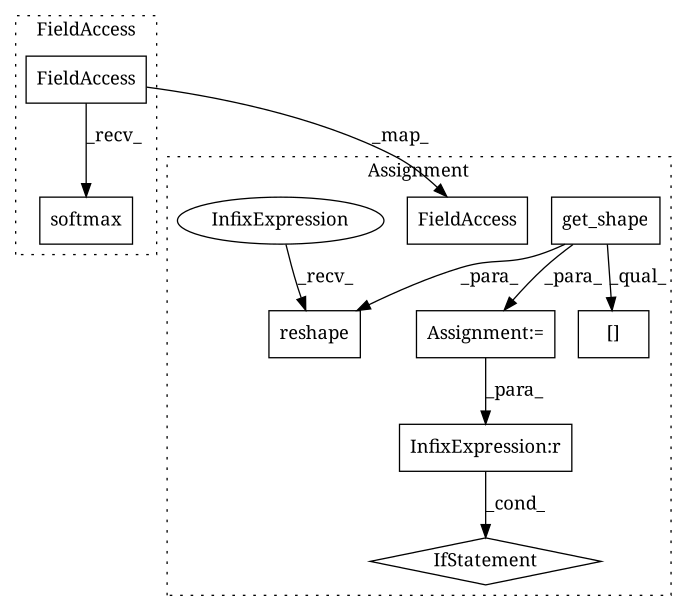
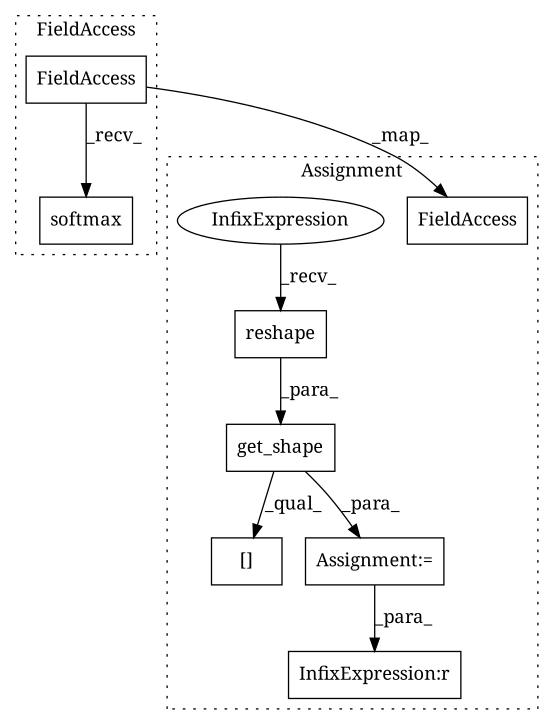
(465, 267) -> (281, 384)
(486, 561) -> none
